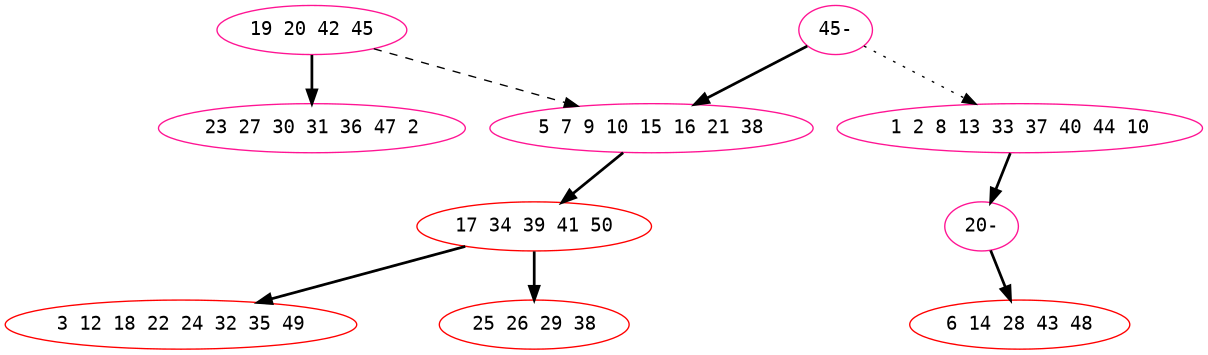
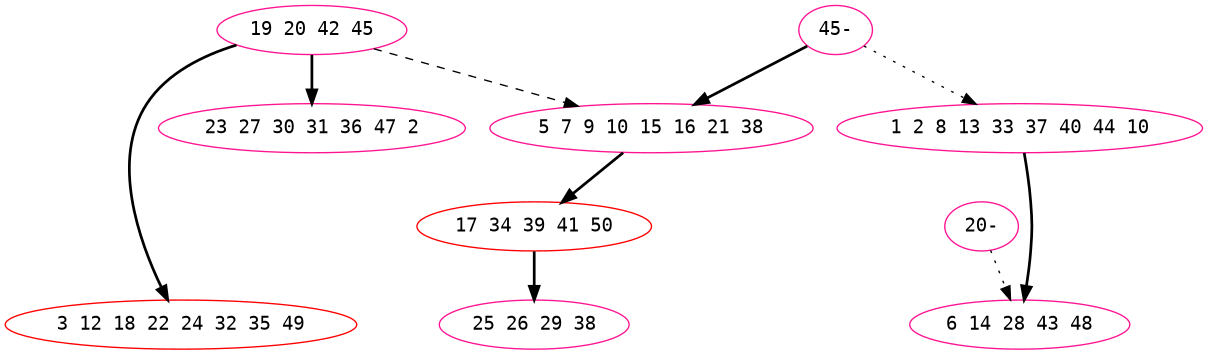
(1003, 171) -> (1032, 220)
(998, 269) -> (998, 269)
(368, 273) -> (132, 142)
(534, 325) -> (534, 325)
(1020, 325) -> (1020, 325)
